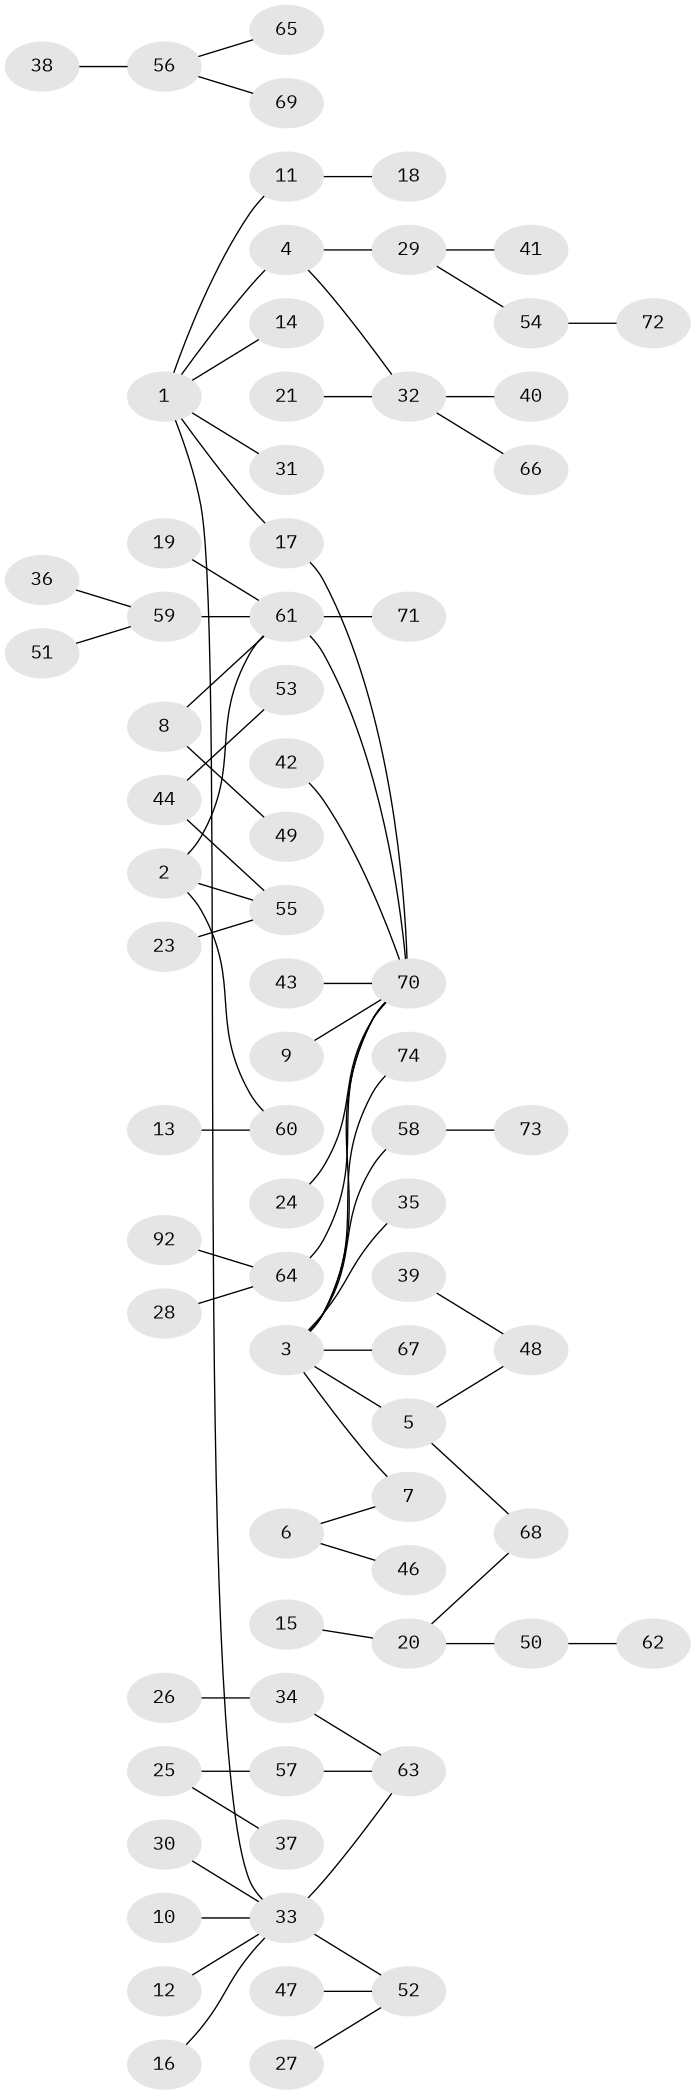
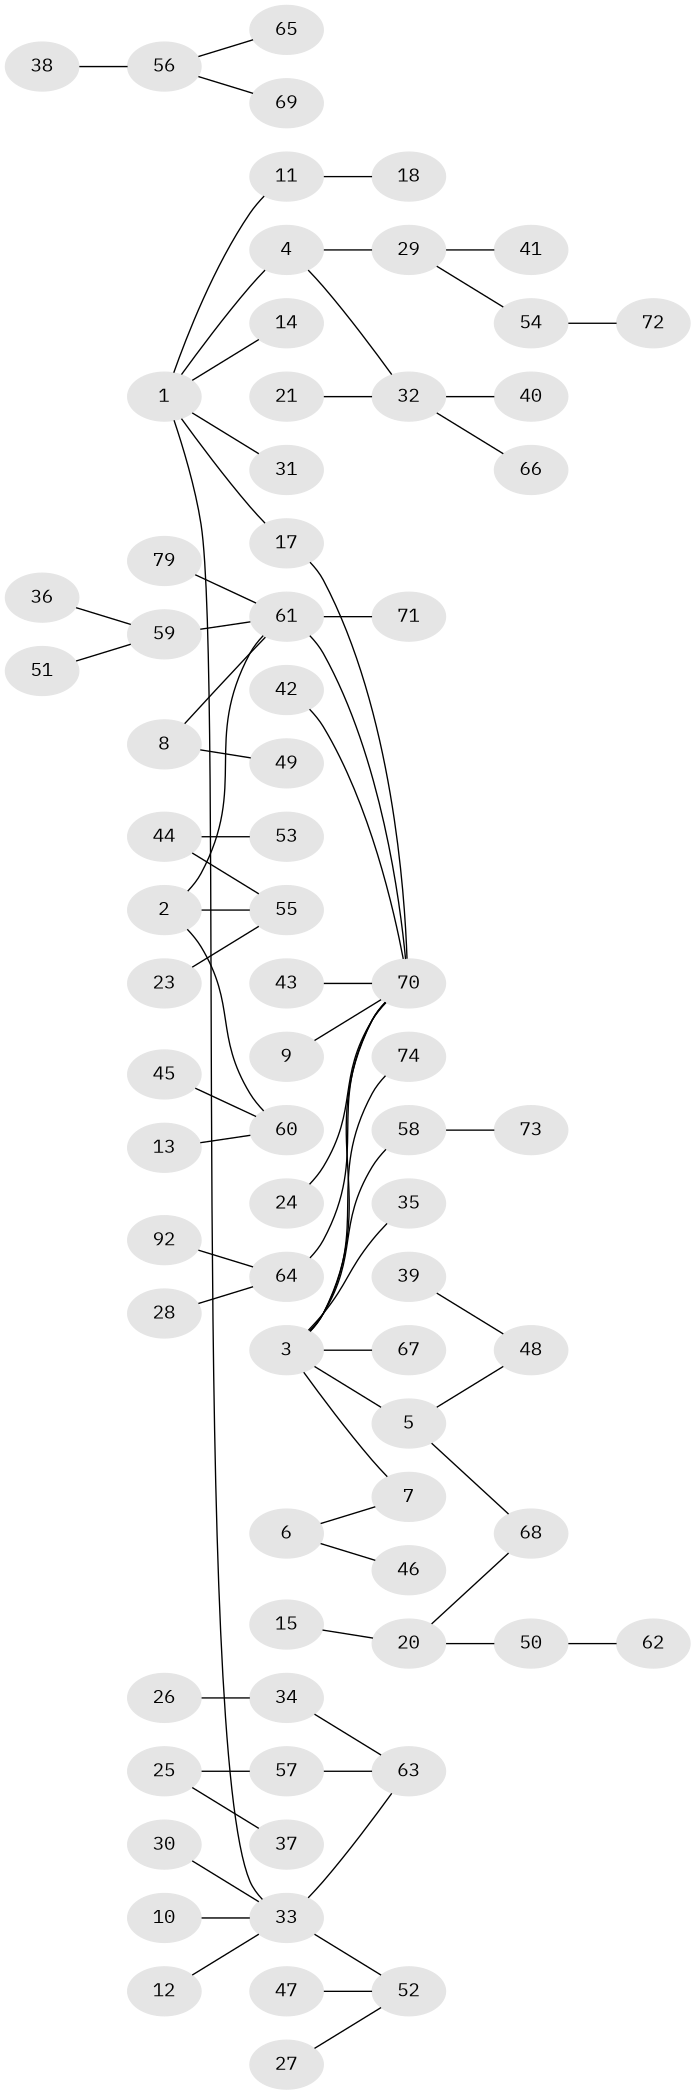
(164, 543) -> (164, 561)
none -> (164, 1074)
(164, 2065) -> none
